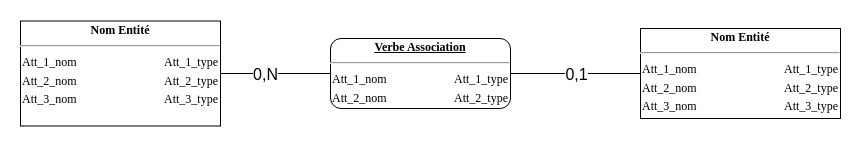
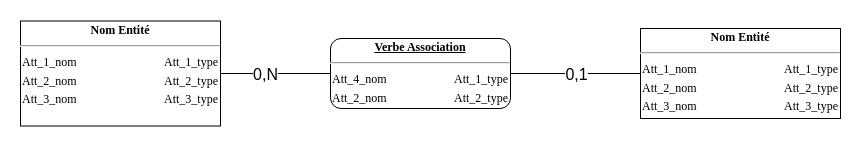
(421, 67) -> (421, 67)
